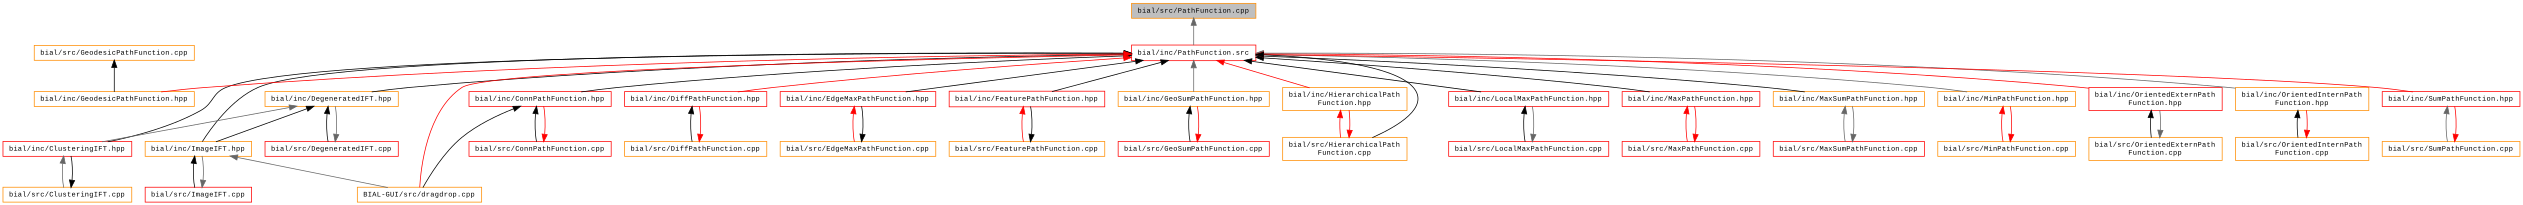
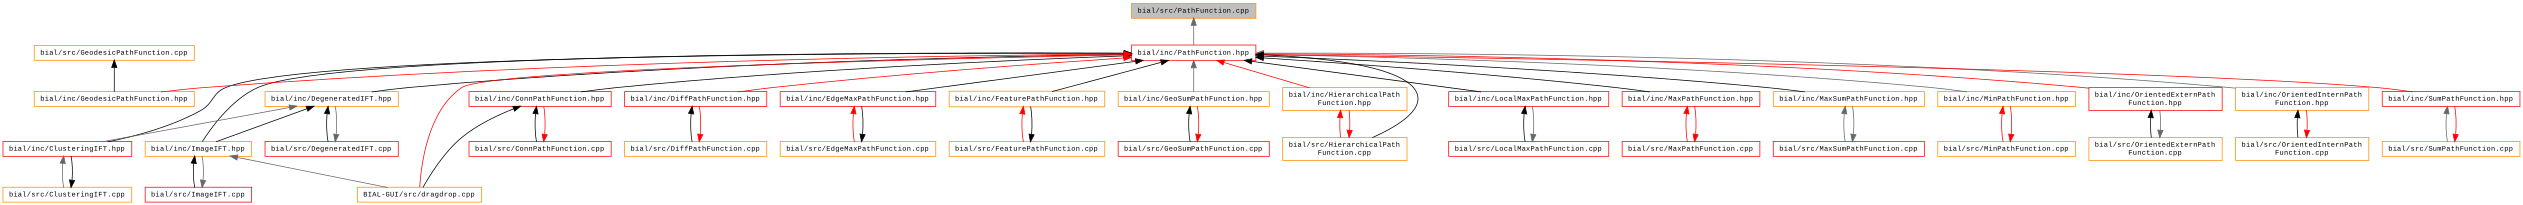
(1194, 53) -> (1194, 53)
(1027, 99) -> (1027, 99)
